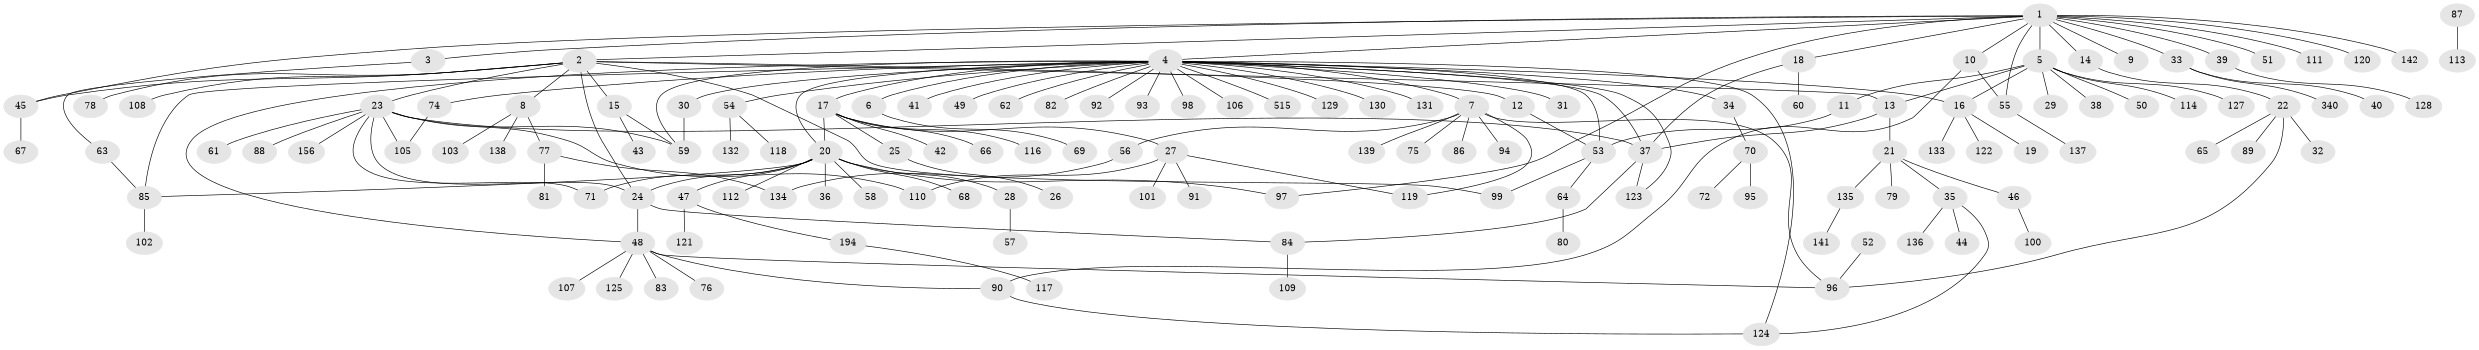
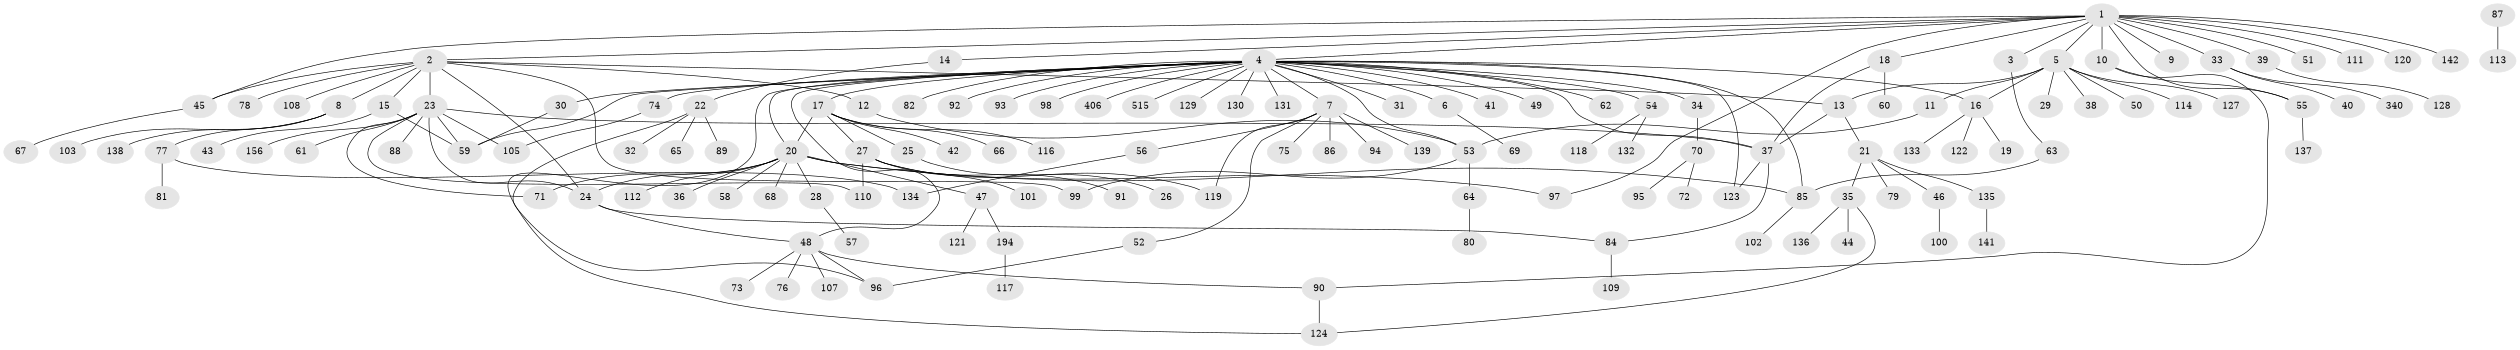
(1235, 106) -> (1093, 106)
(1708, 121) -> (1249, 189)
(614, 289) -> none
(661, 289) -> (737, 289)
